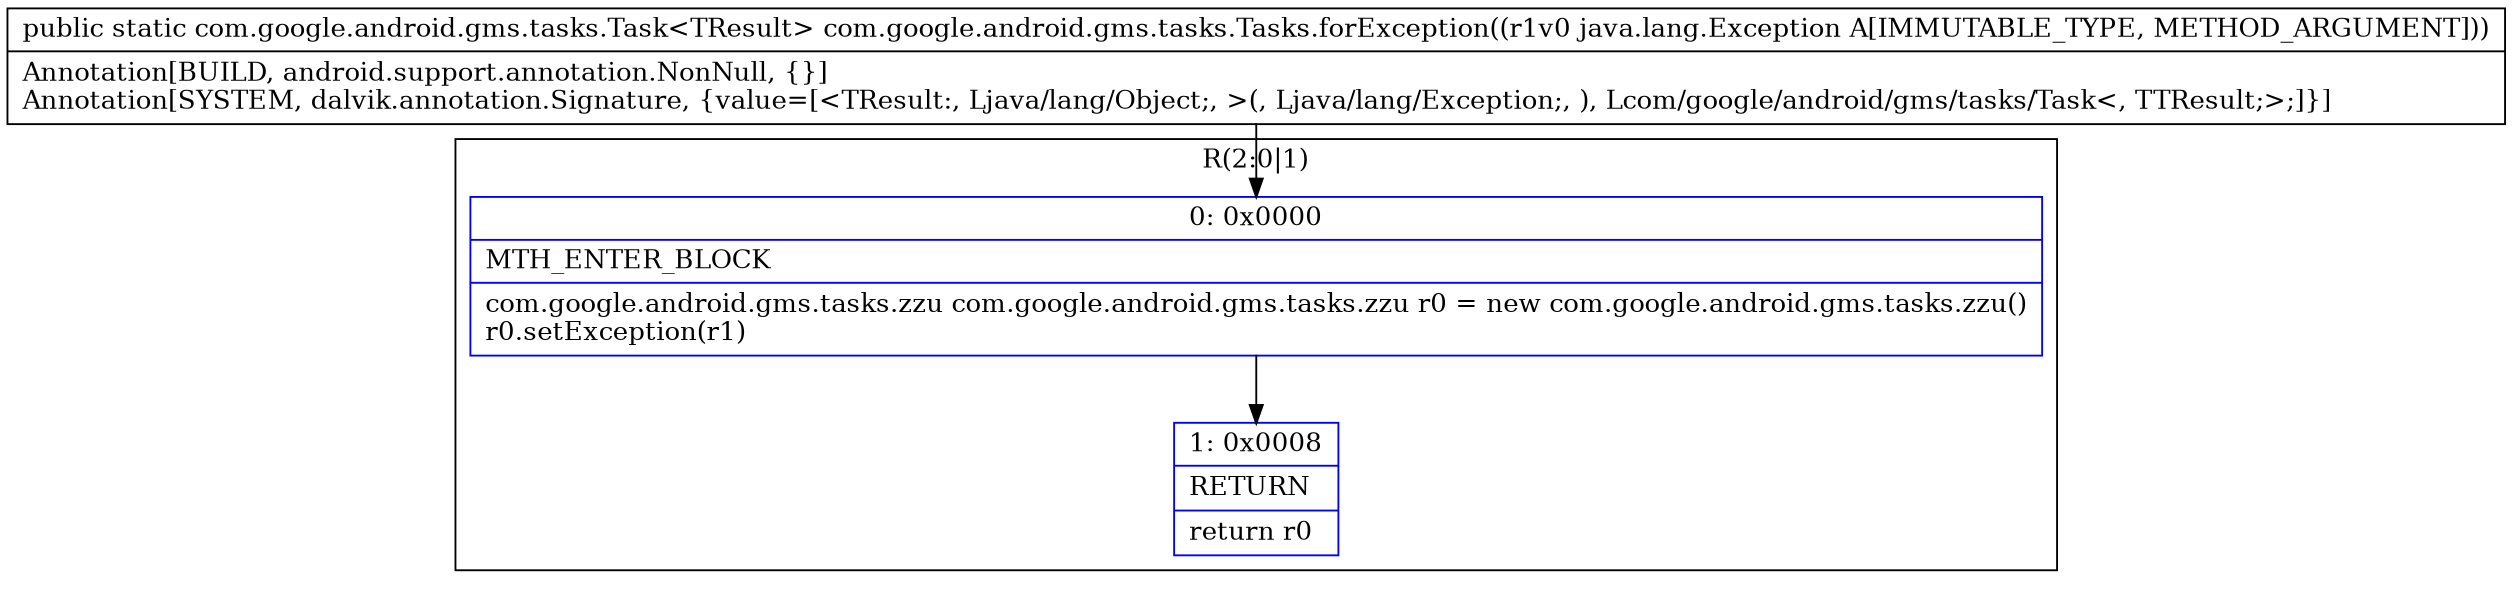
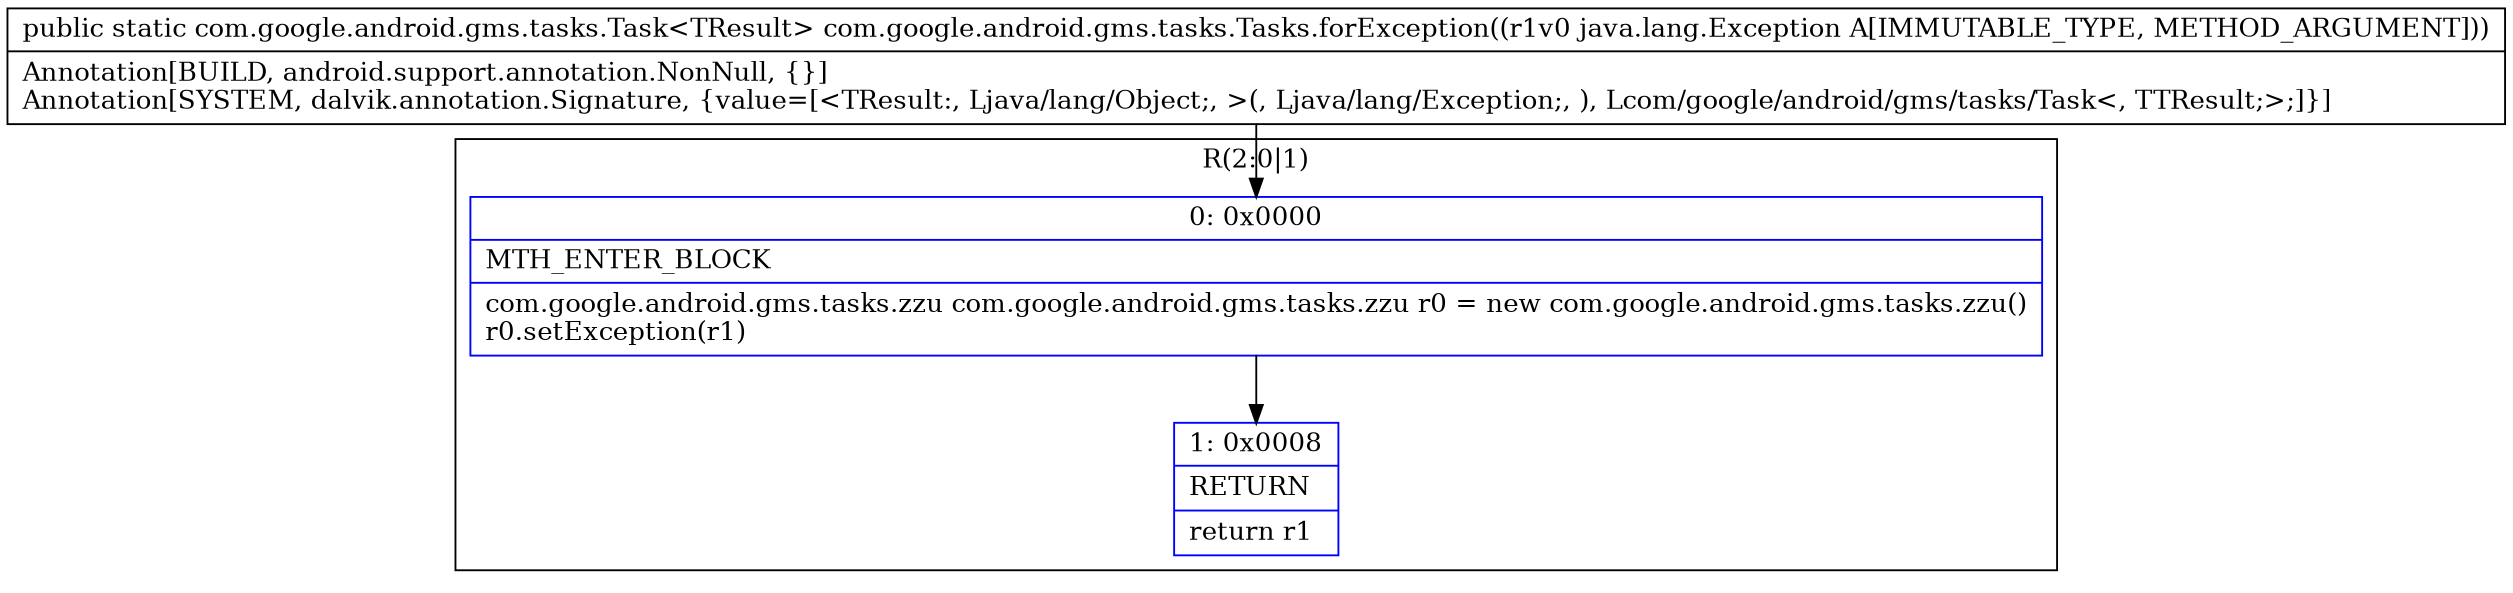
(1252, 532) -> (1252, 532)
